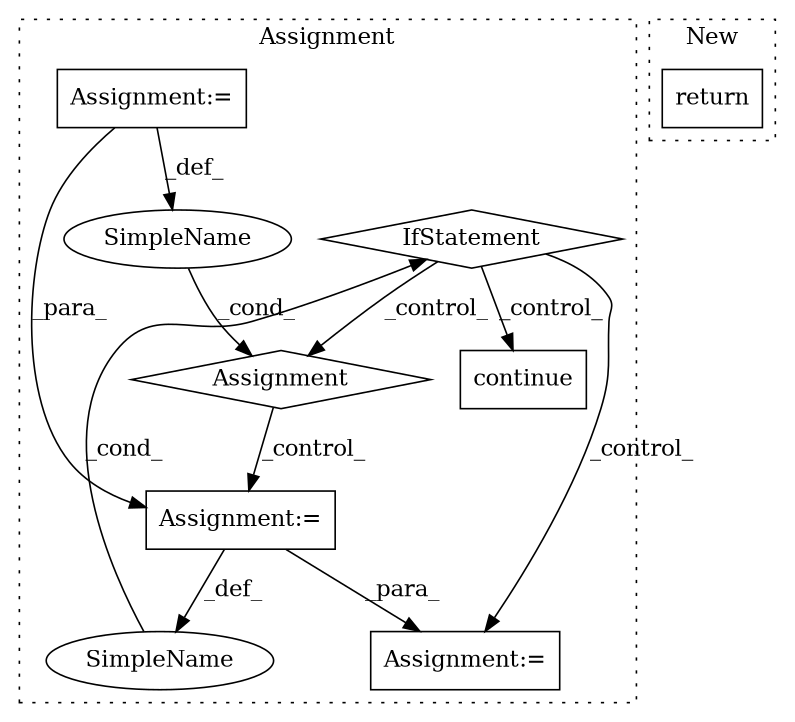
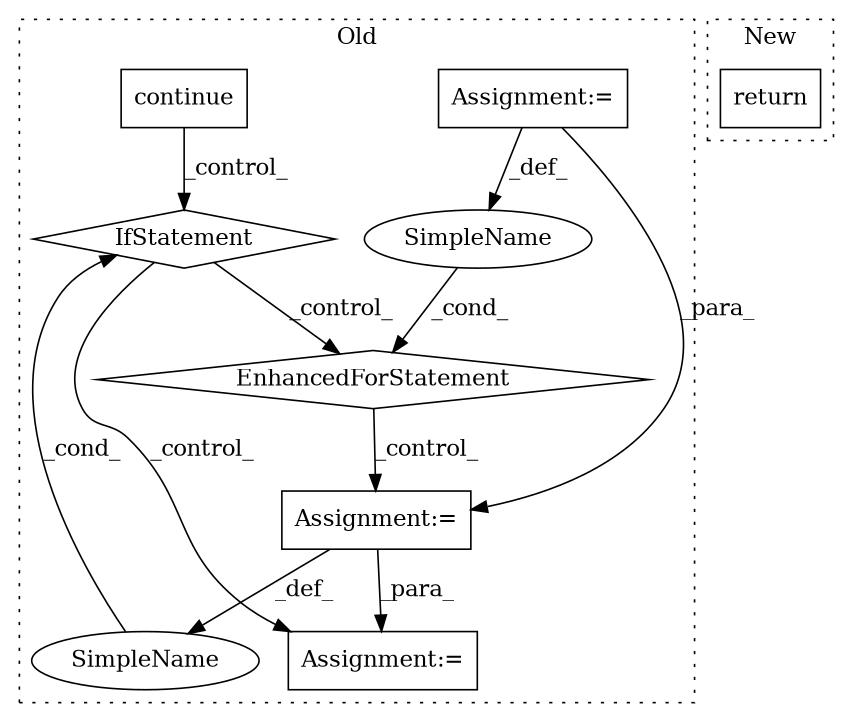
(328, 38) -> (357, 38)
(494, 301) -> (184, 161)
(281, 380) -> (373, 380)
